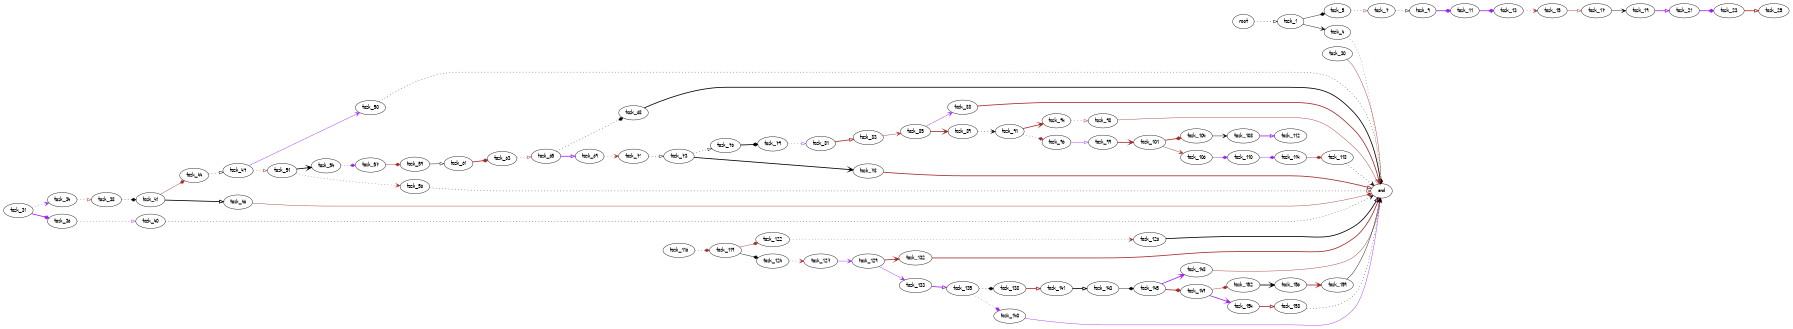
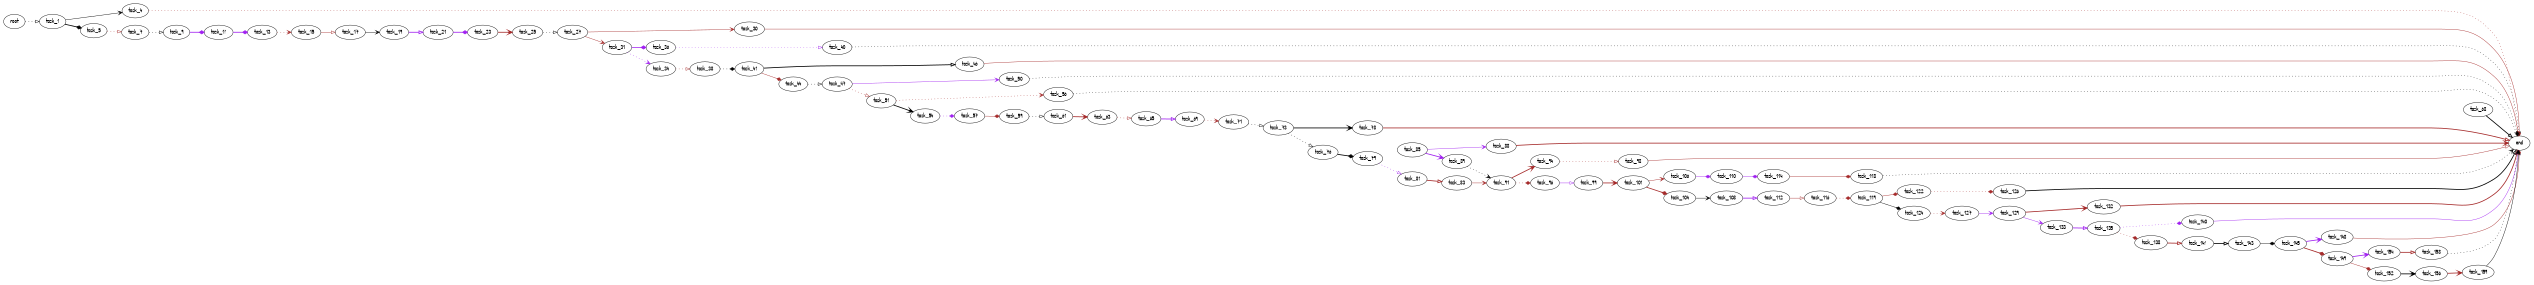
(1749, 11) -> (503, 32)
(1312, 17) -> (71, 26)
none -> (573, 32)
(937, 132) -> (1433, 155)
(890, 135) -> (1477, 183)
(588, 136) -> none
(478, 161) -> (1078, 117)
(435, 164) -> (1034, 116)
none -> (1795, 198)
(959, 240) -> (1960, 192)
(984, 289) -> (2125, 235)
